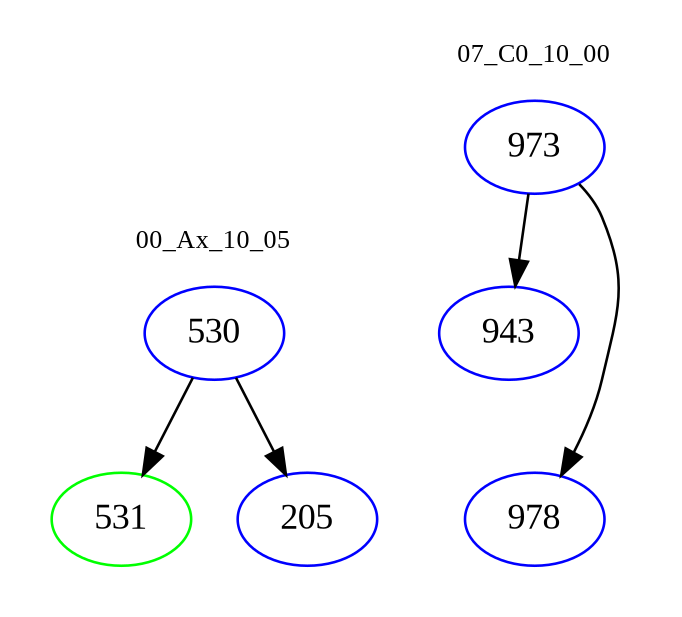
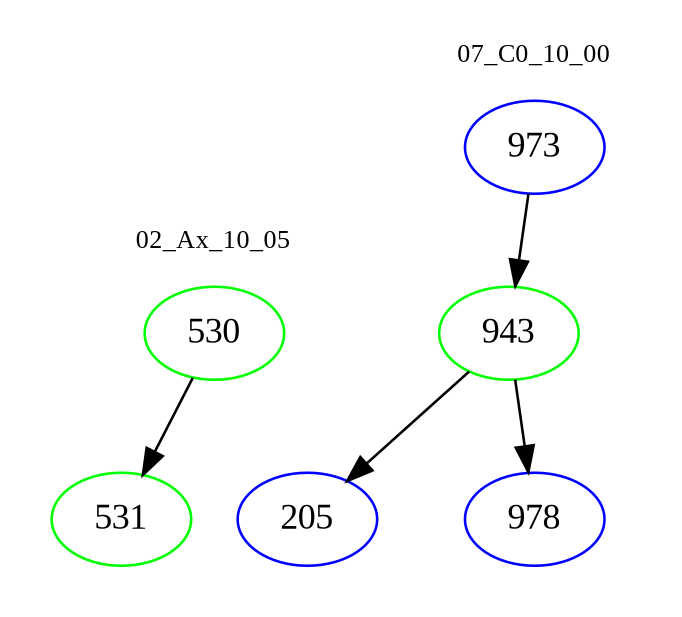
(214, 242) -> (214, 242)
(616, 317) -> (520, 413)
(214, 333) -> (214, 333)
(509, 333) -> (509, 333)
(255, 415) -> (436, 401)
